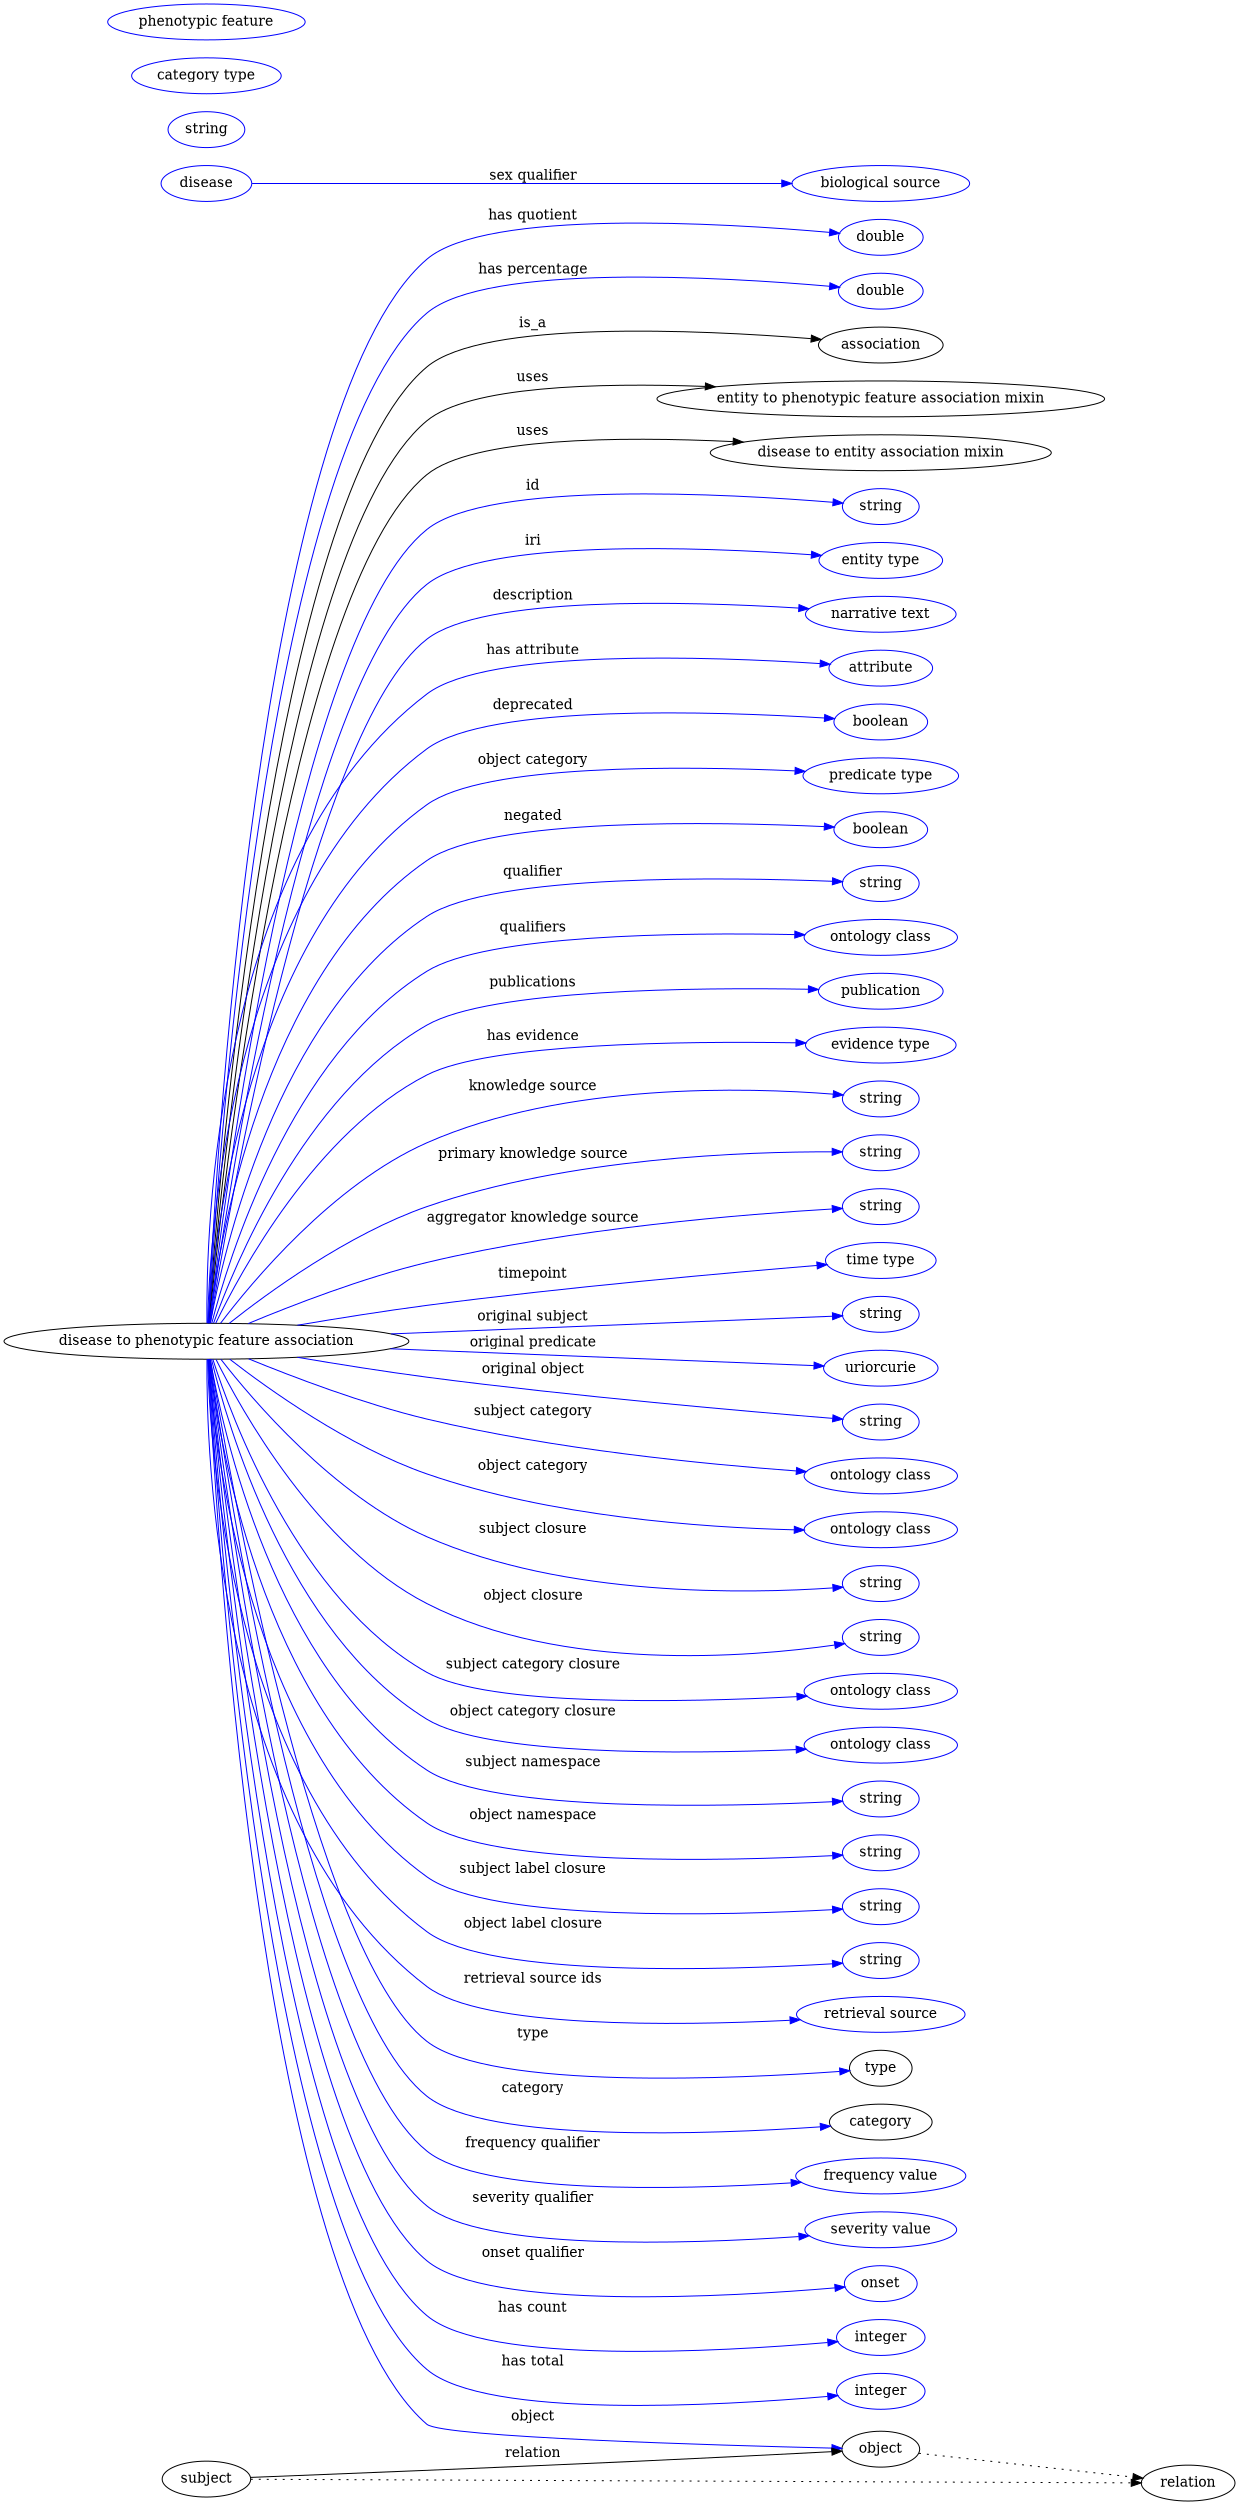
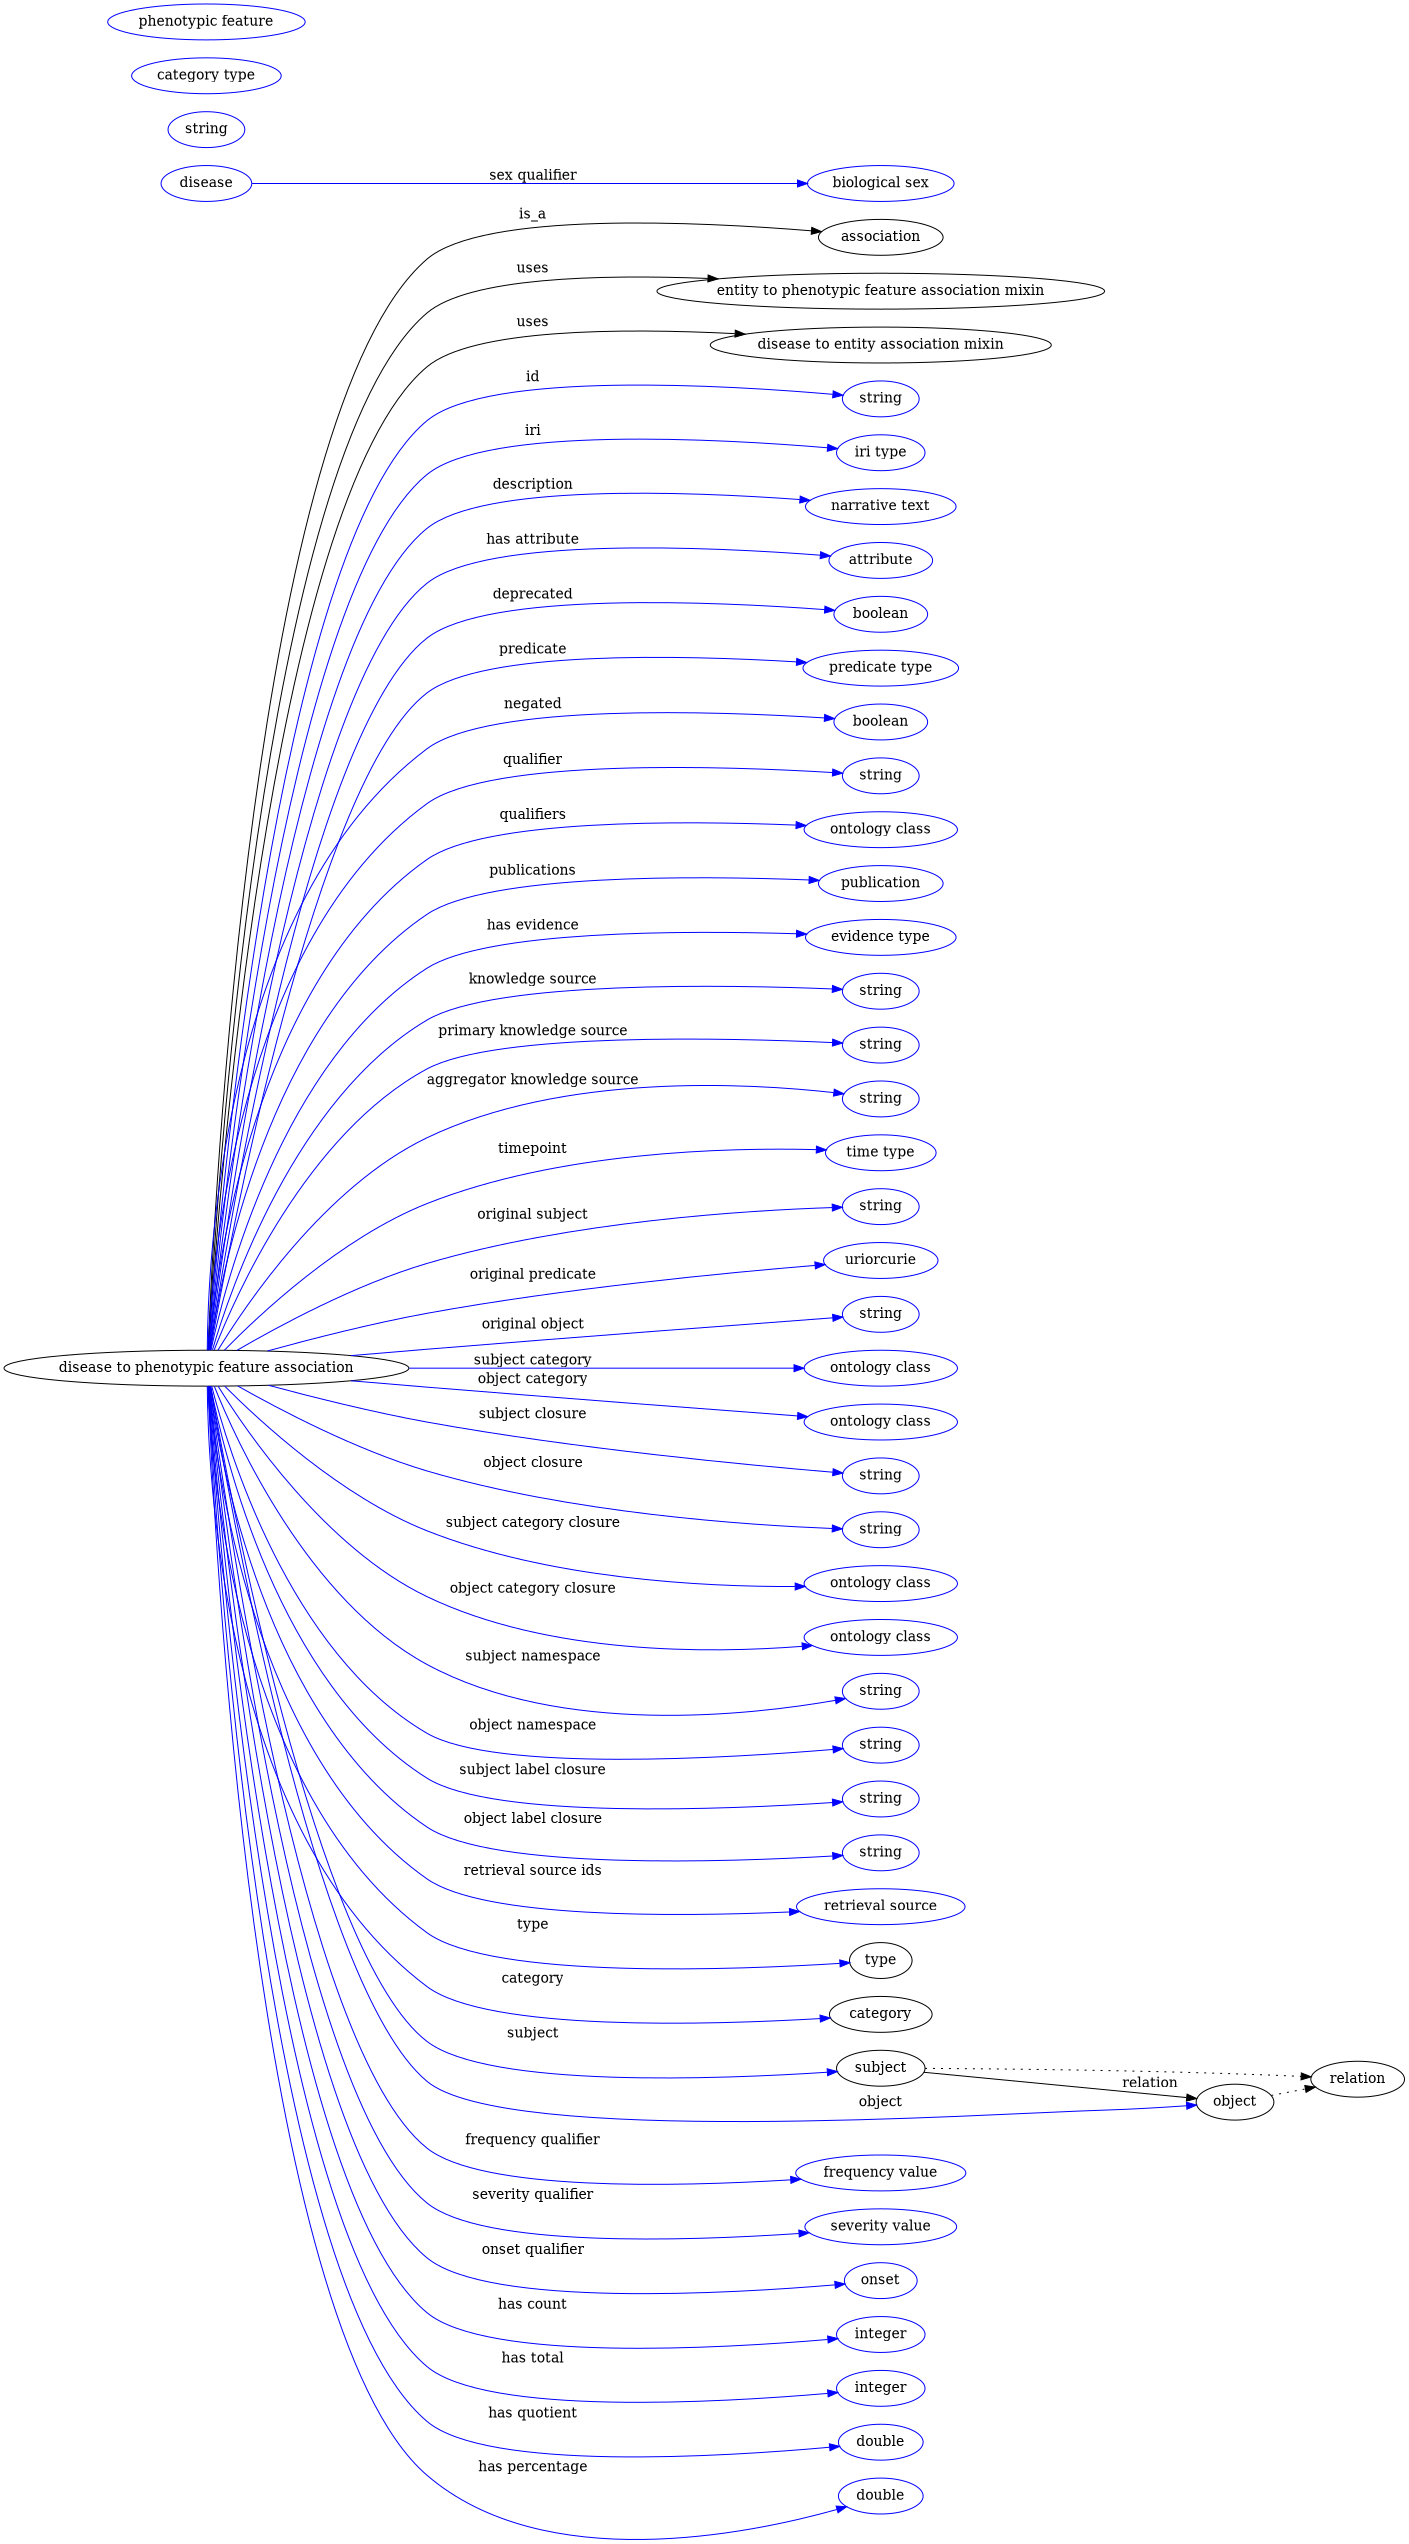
(881, 183) -> (881, 183)
(881, 560) -> (881, 453)
(533, 760) -> (533, 650)
none -> (350, 1919)
